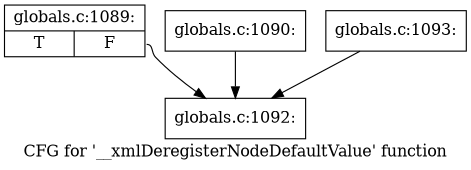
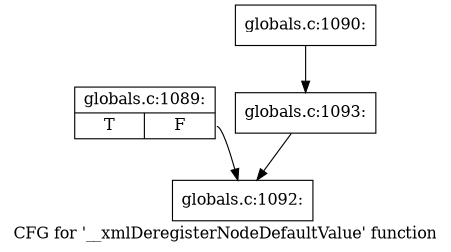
(235, 69) -> (306, 63)
